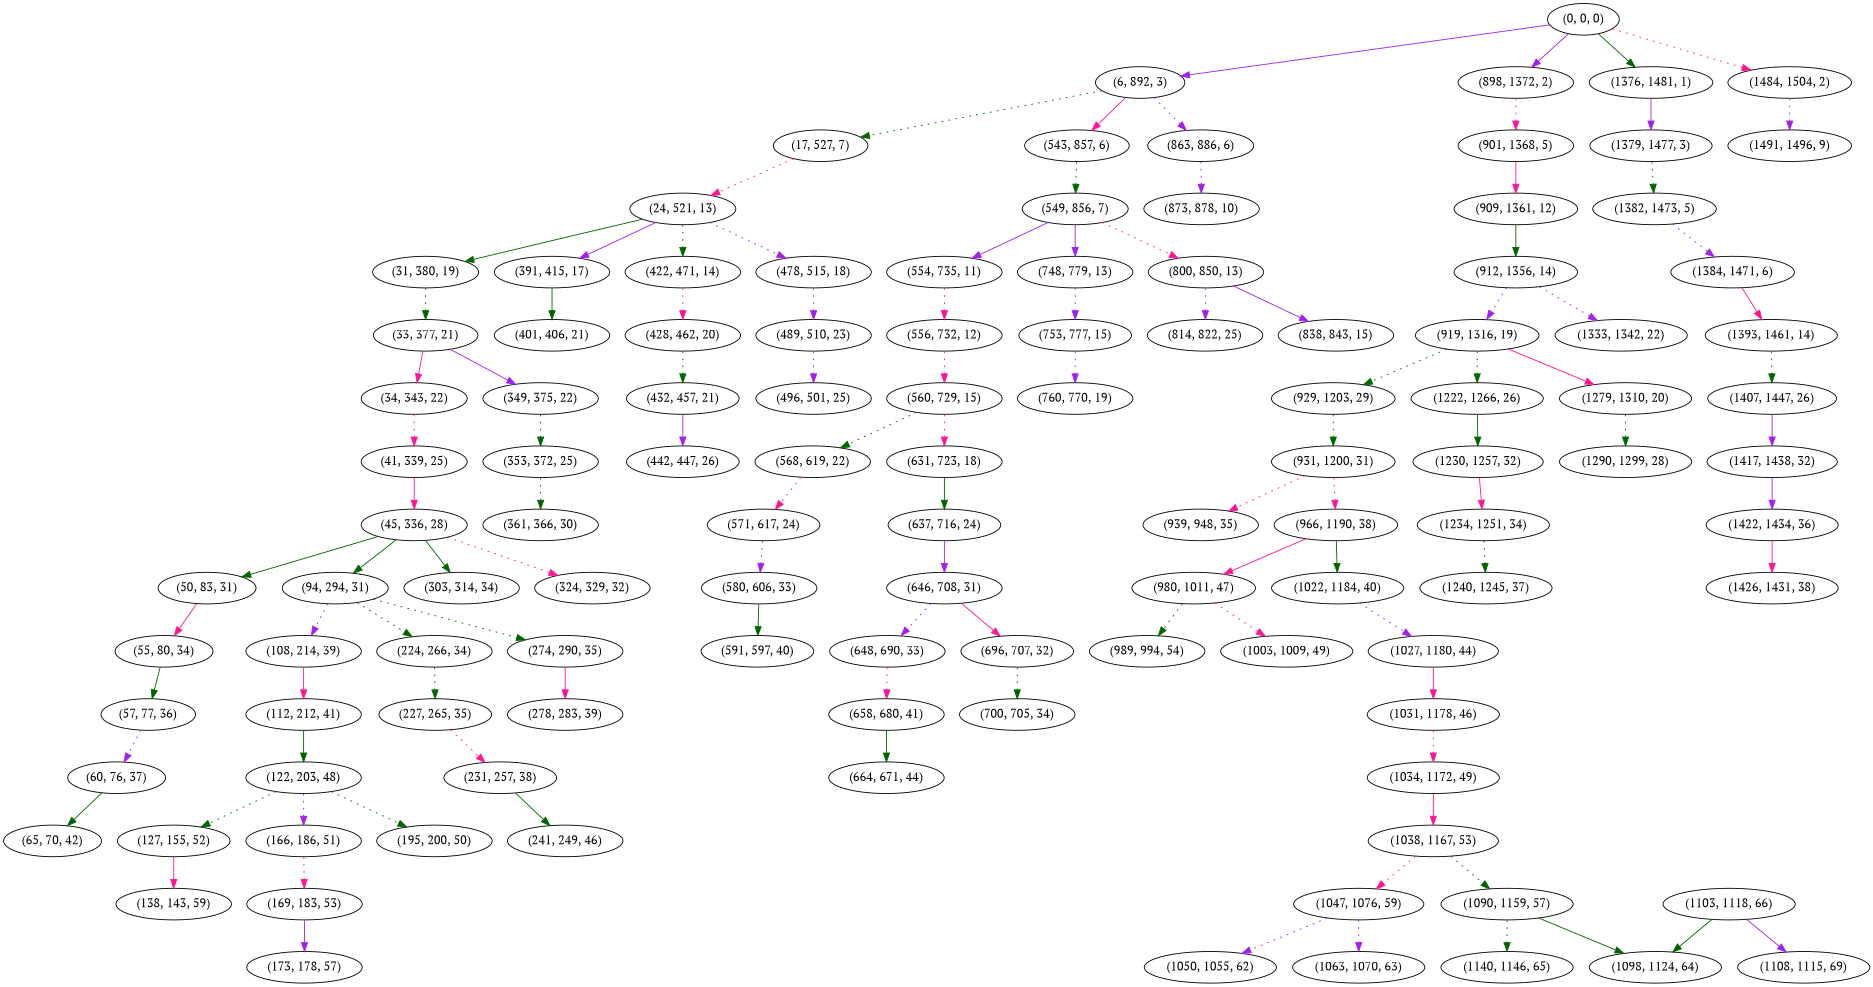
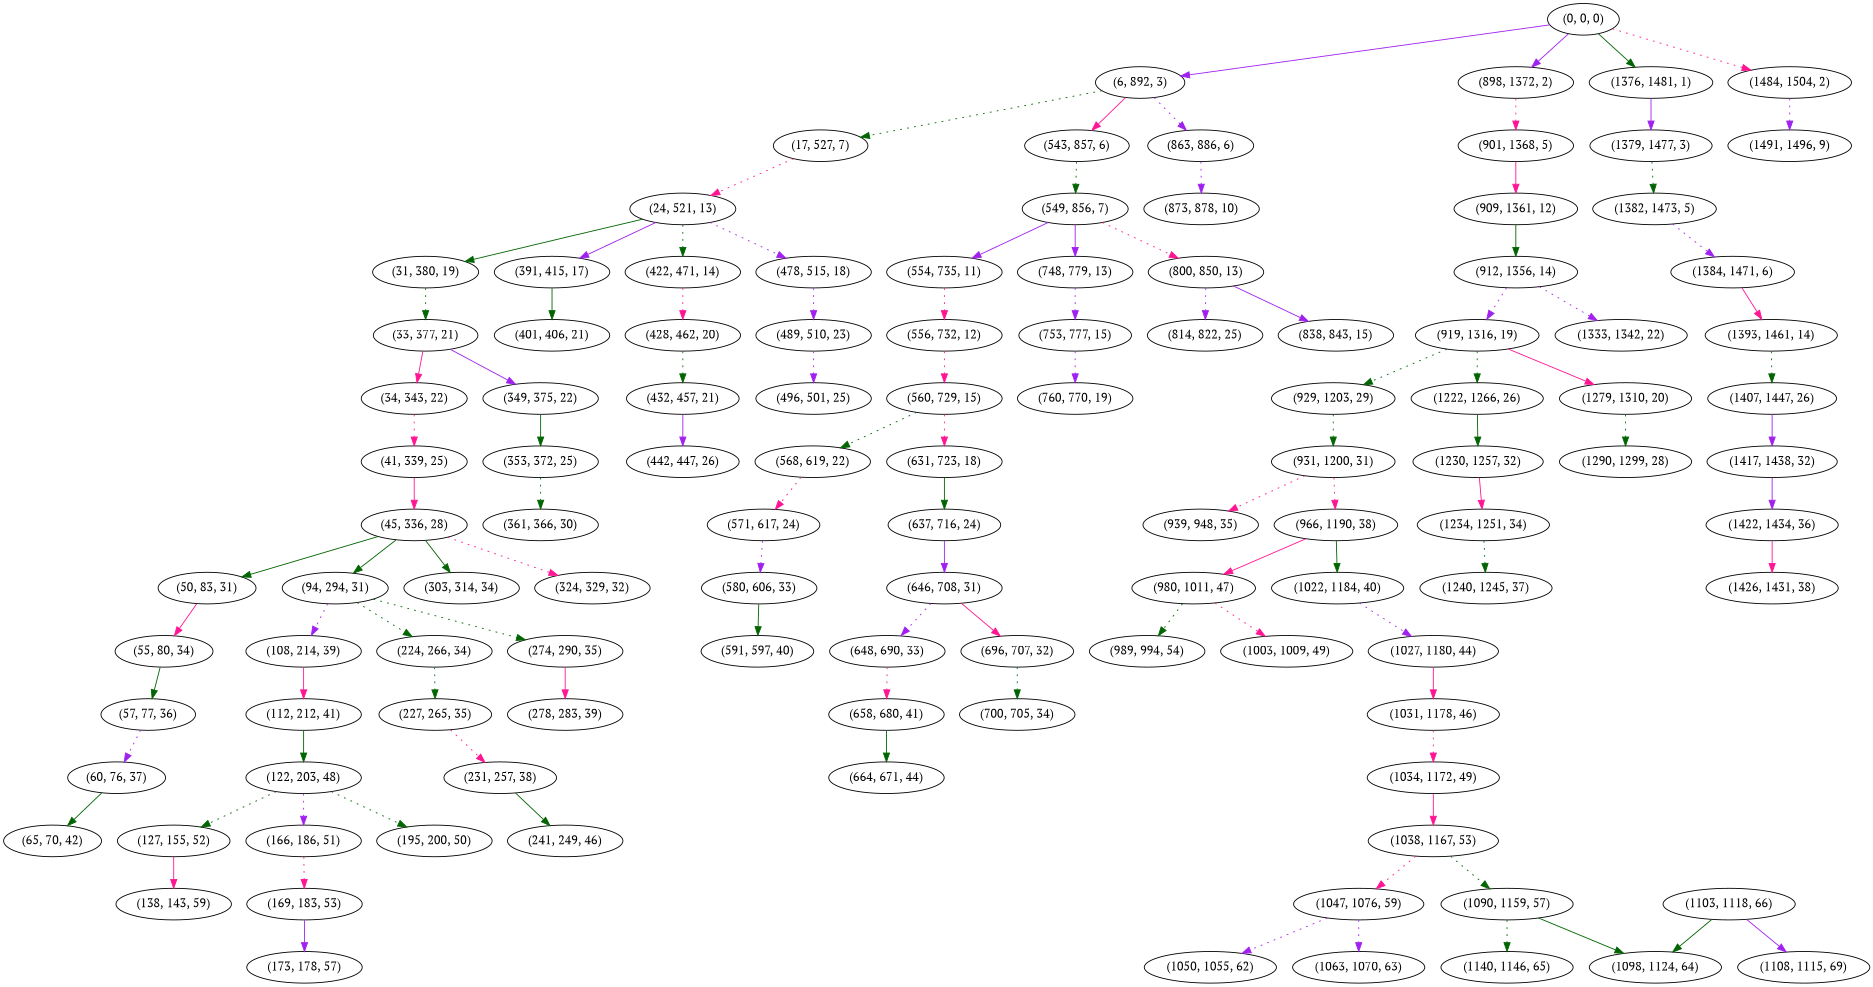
(541, 426) -> (541, 426)
